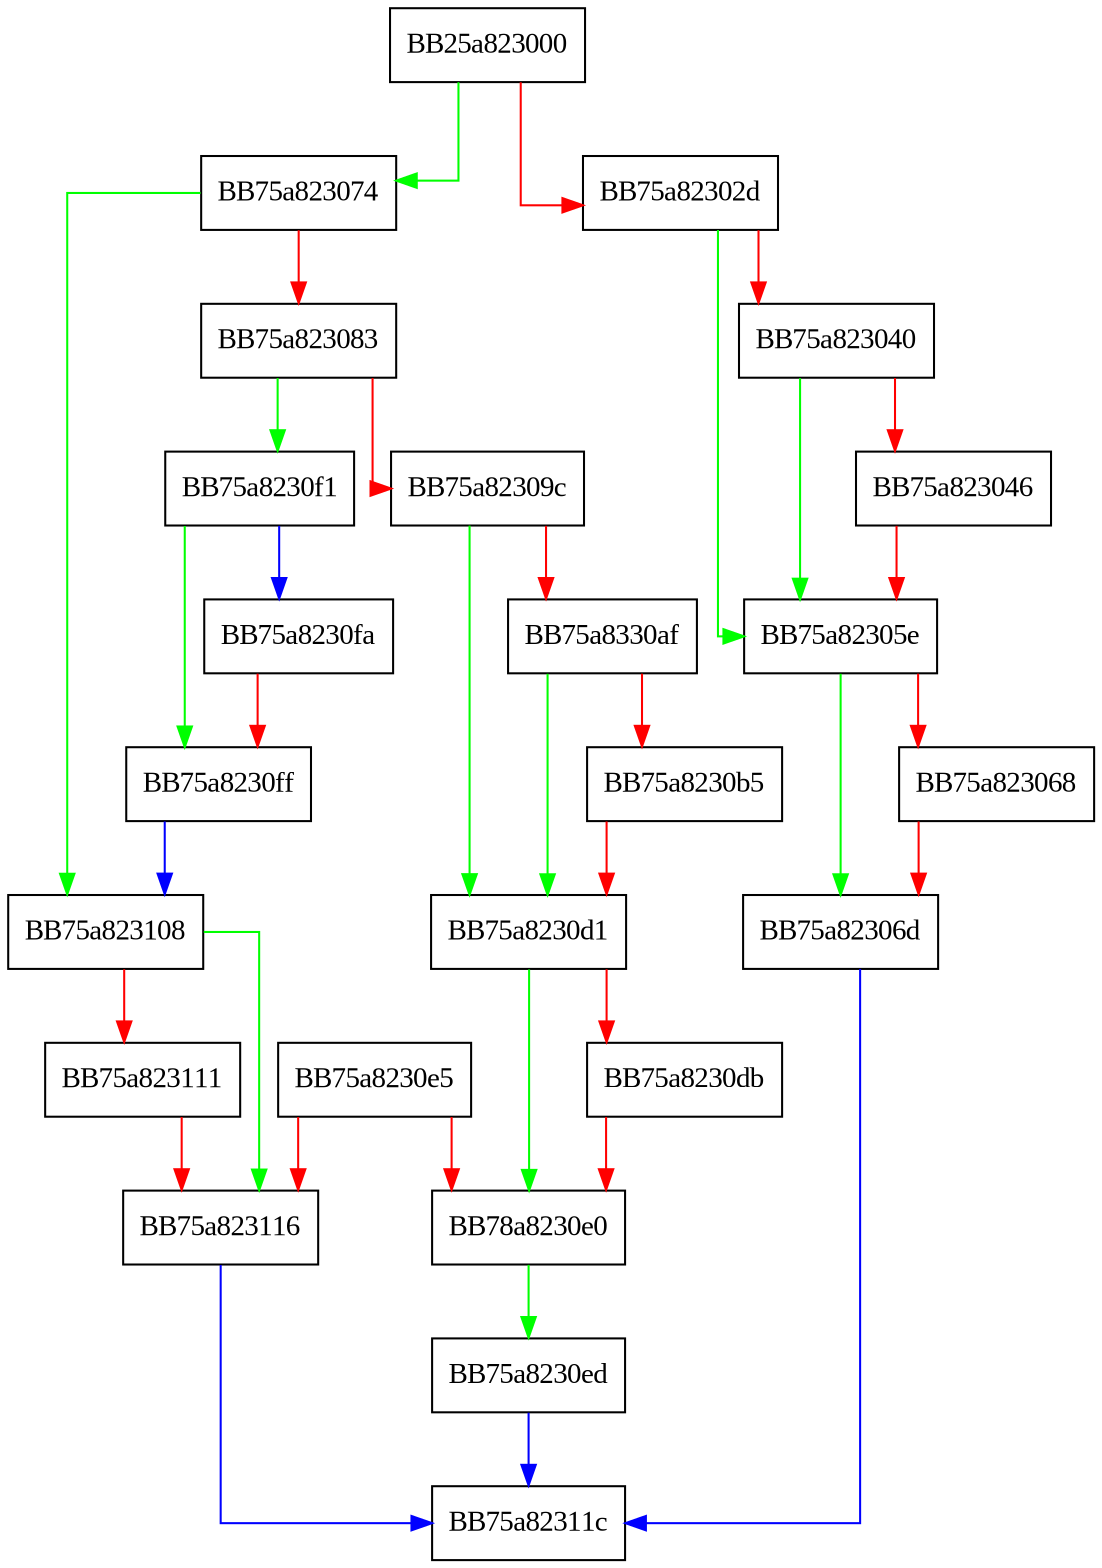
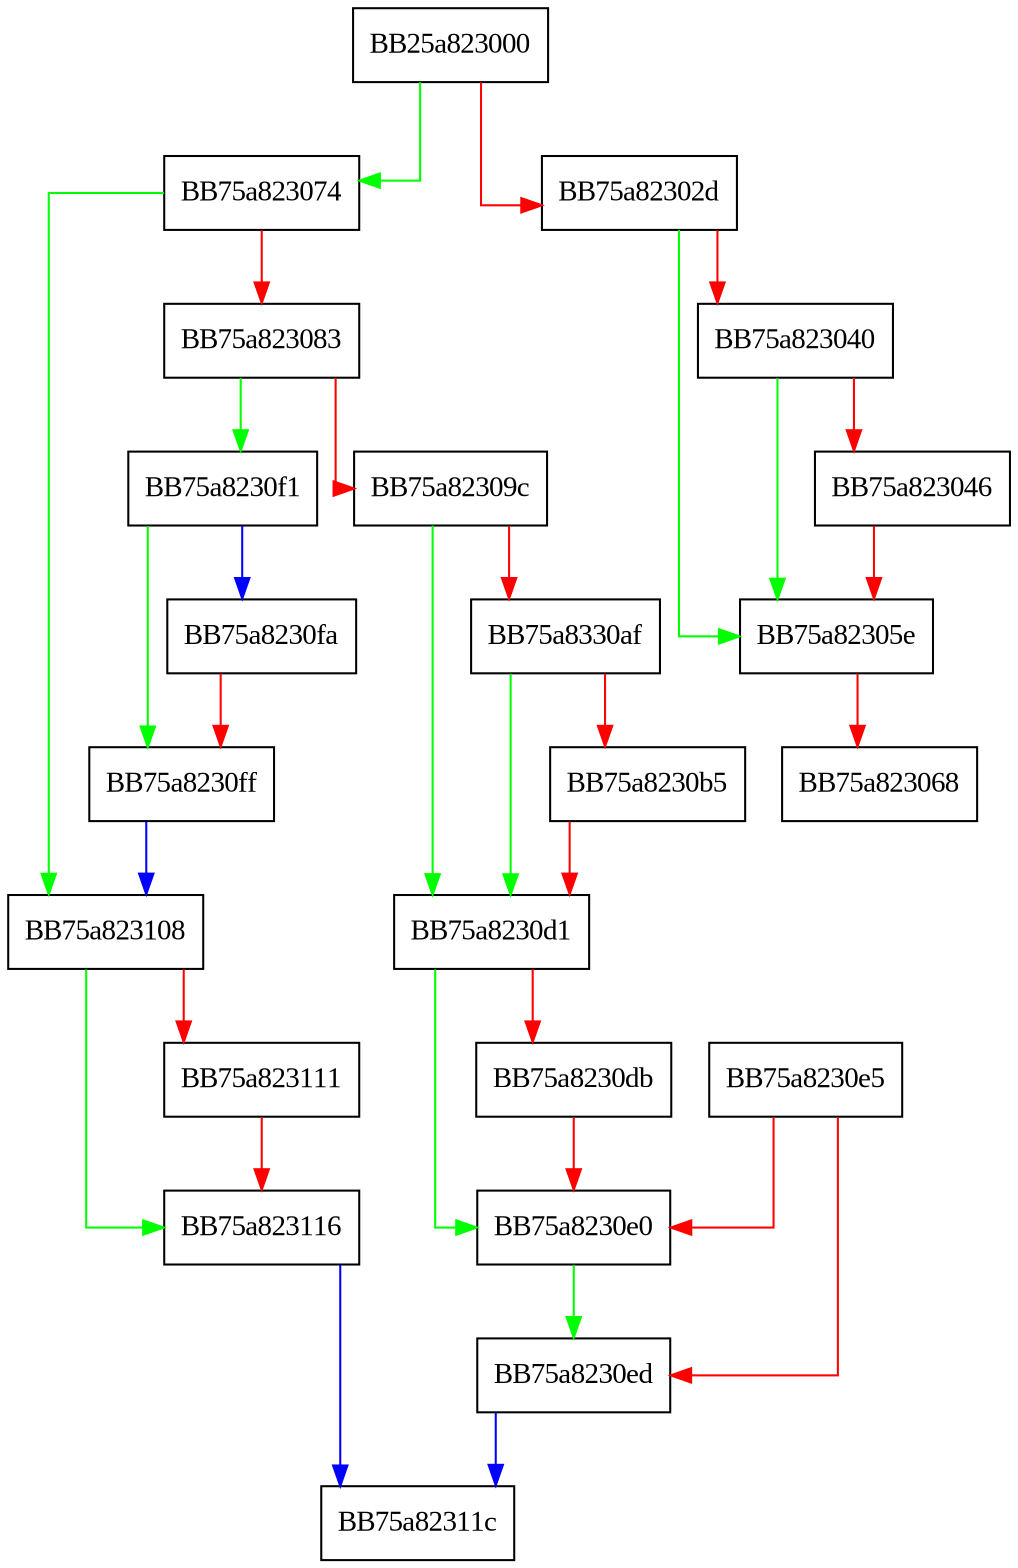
(841, 932) -> none
(298, 1143) -> (838, 1320)
(529, 1228) -> (574, 1228)
